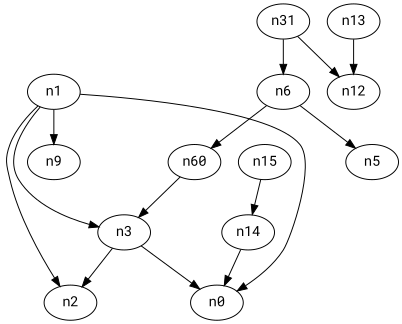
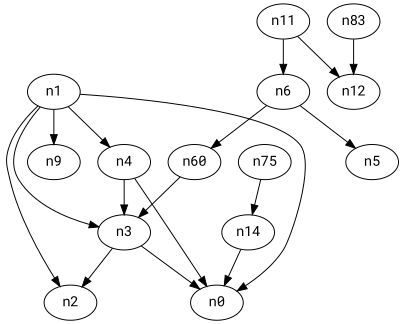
(283, 21) -> (283, 21)
(354, 21) -> (354, 21)
none -> (124, 162)
(265, 162) -> (265, 162)
